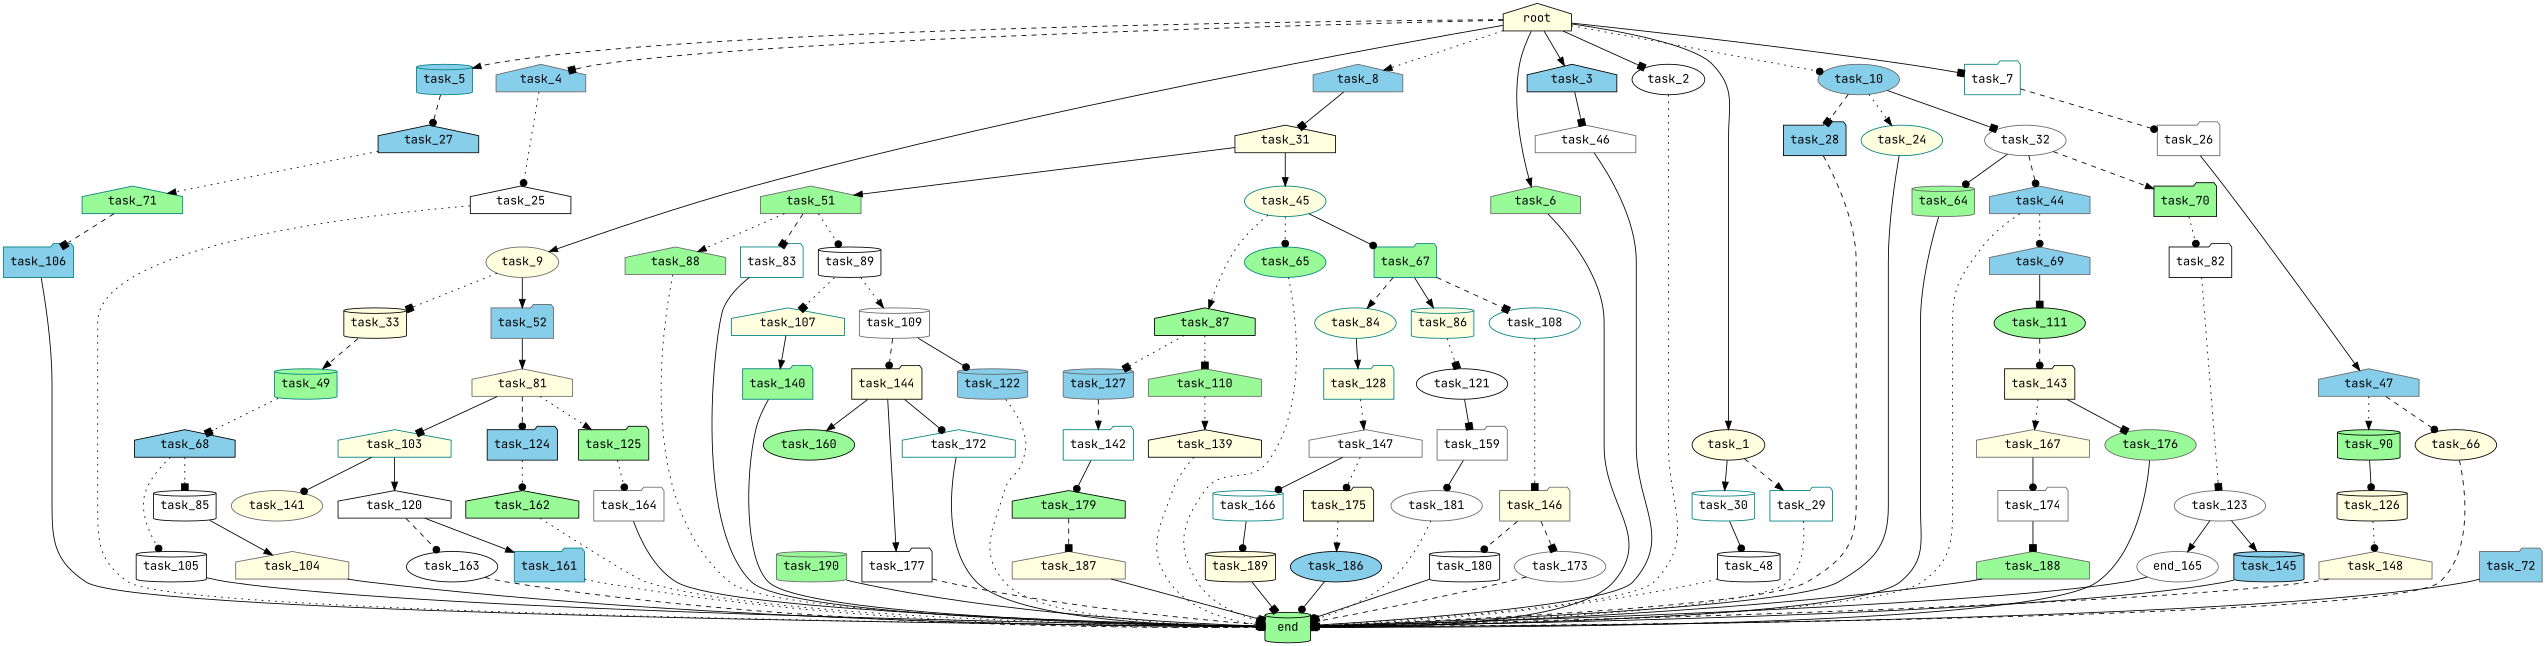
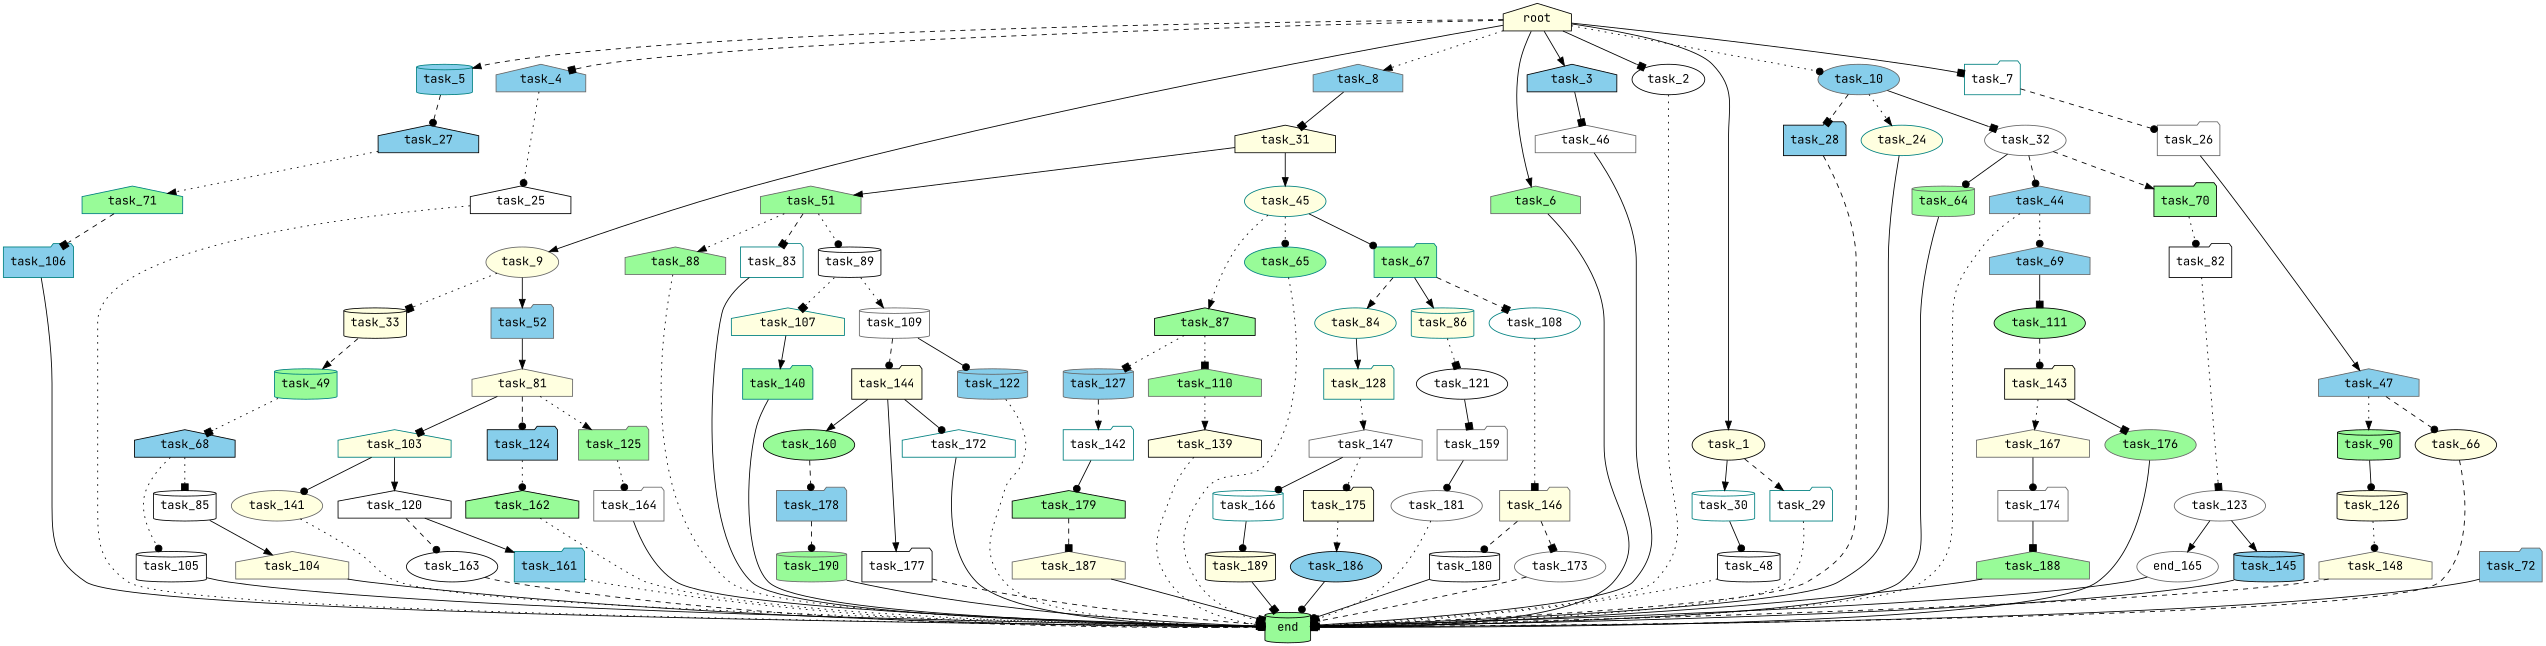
(614, 445) -> (614, 445)
none -> (812, 506)
none -> (769, 612)
